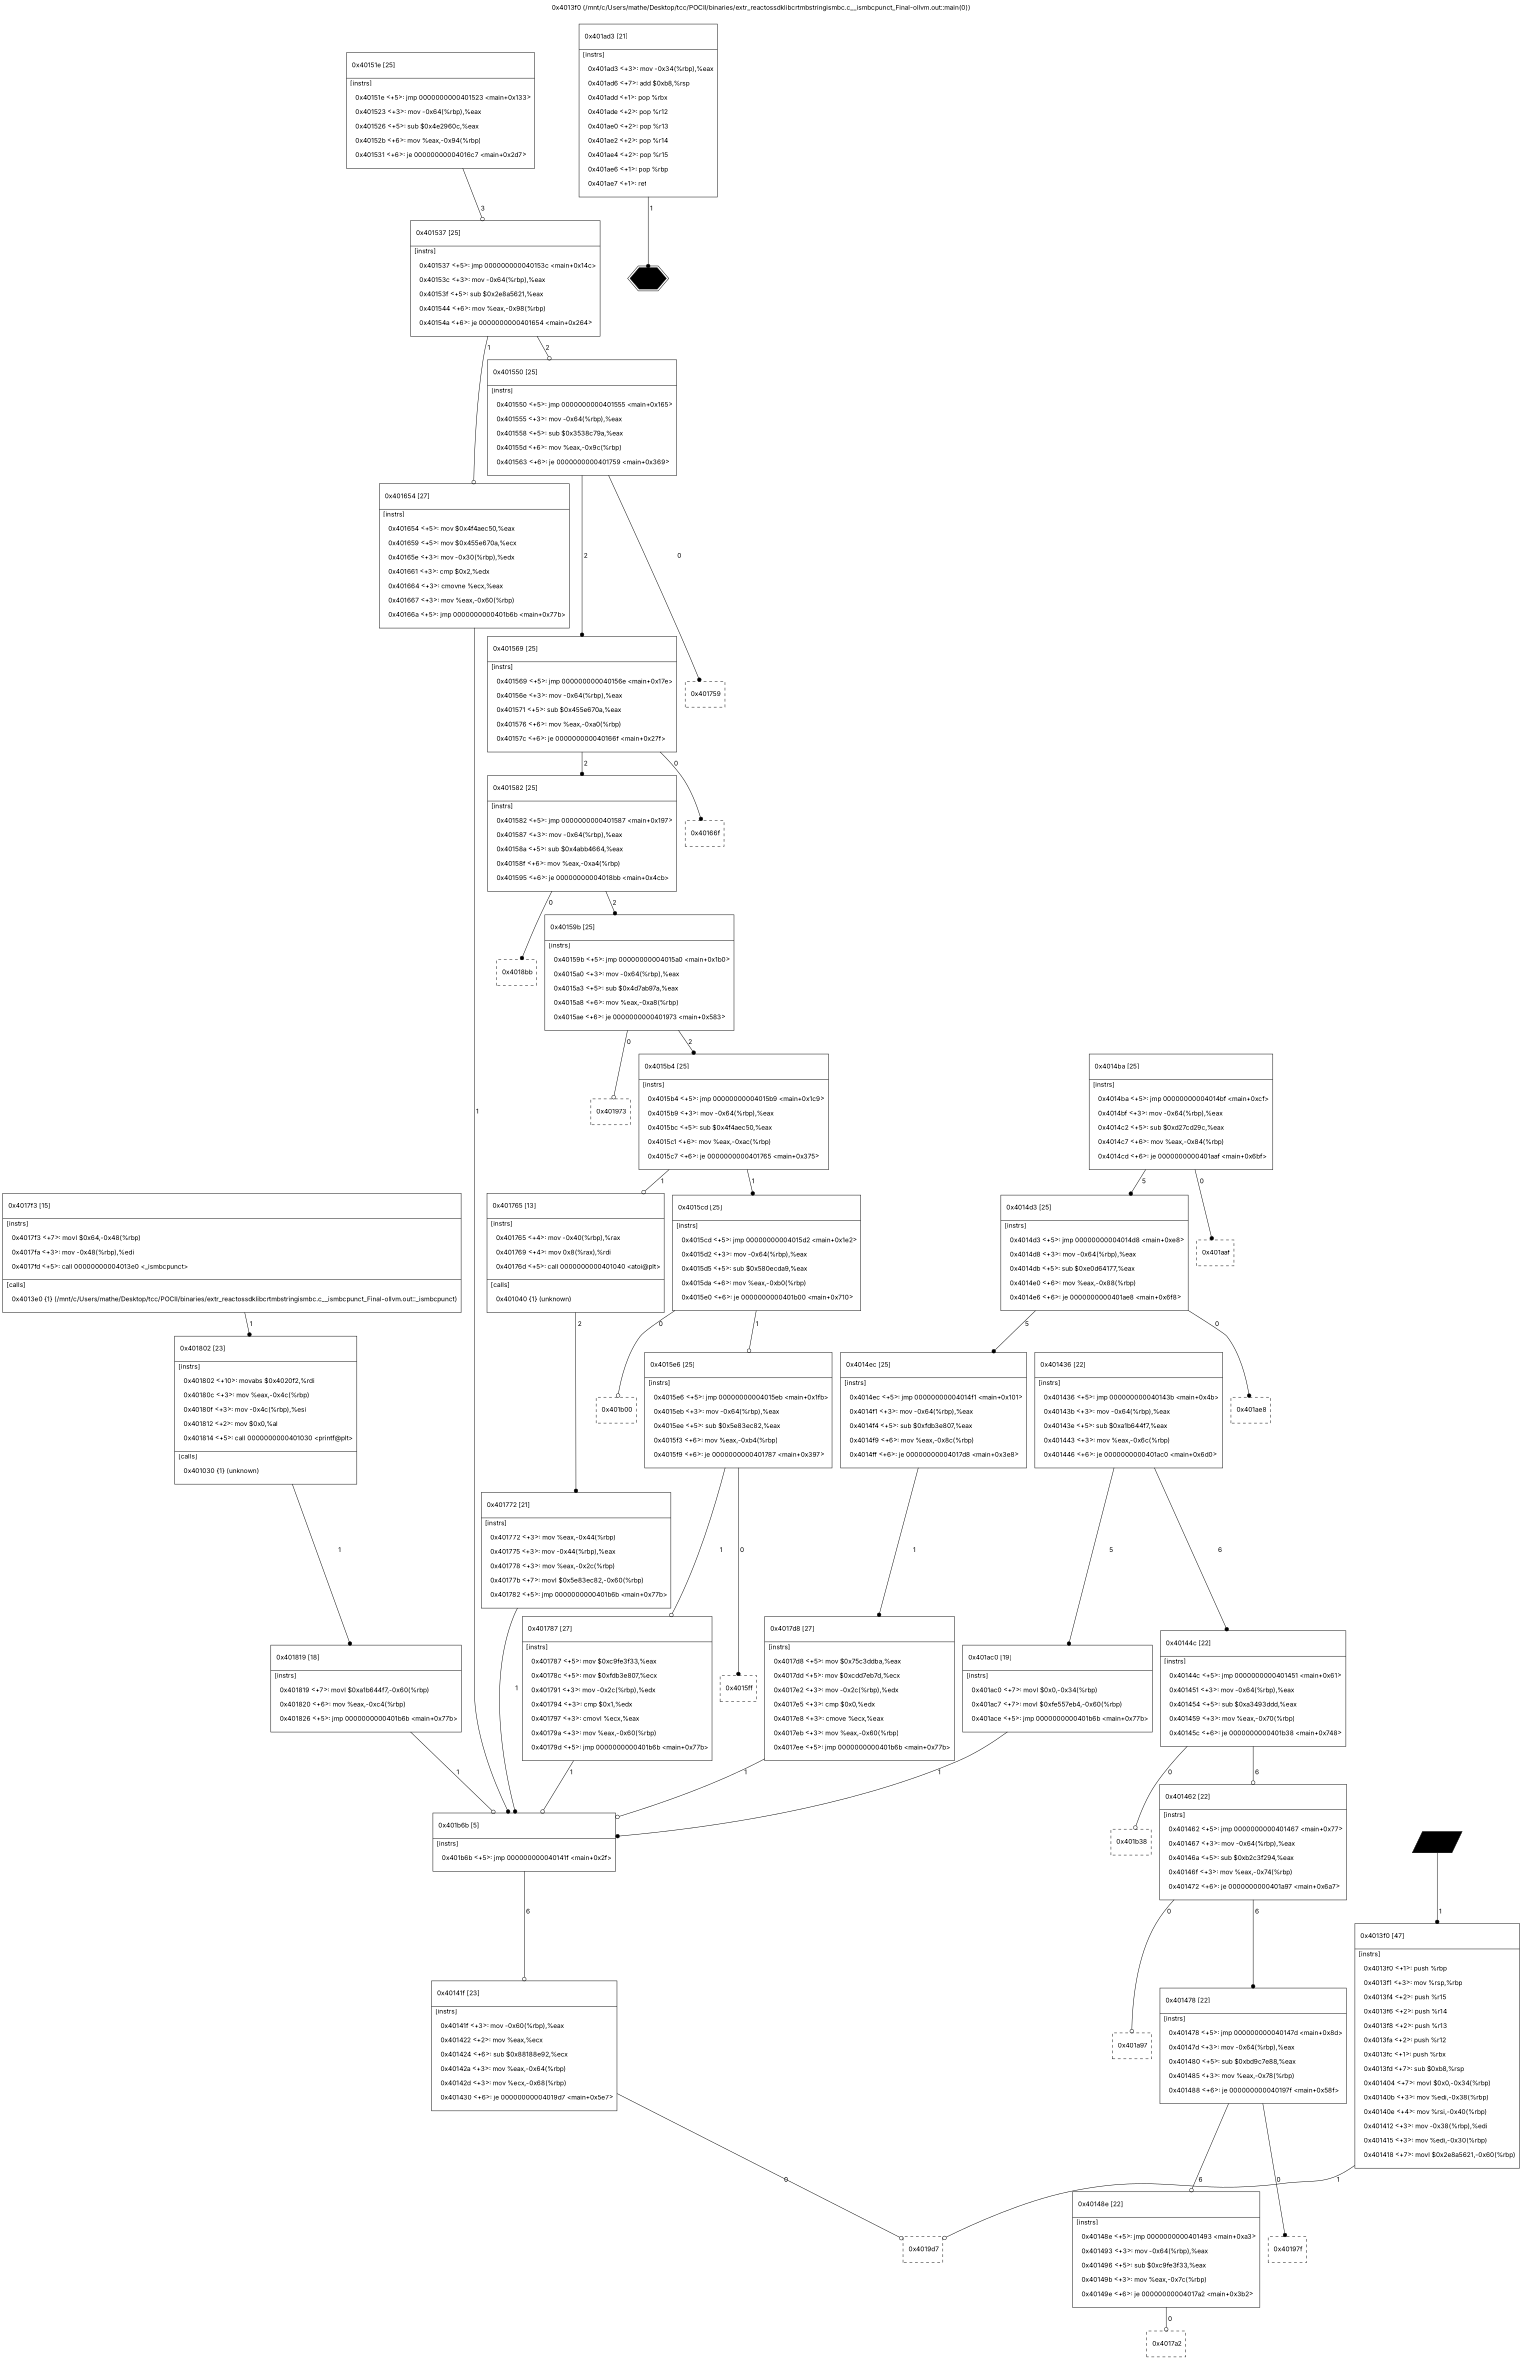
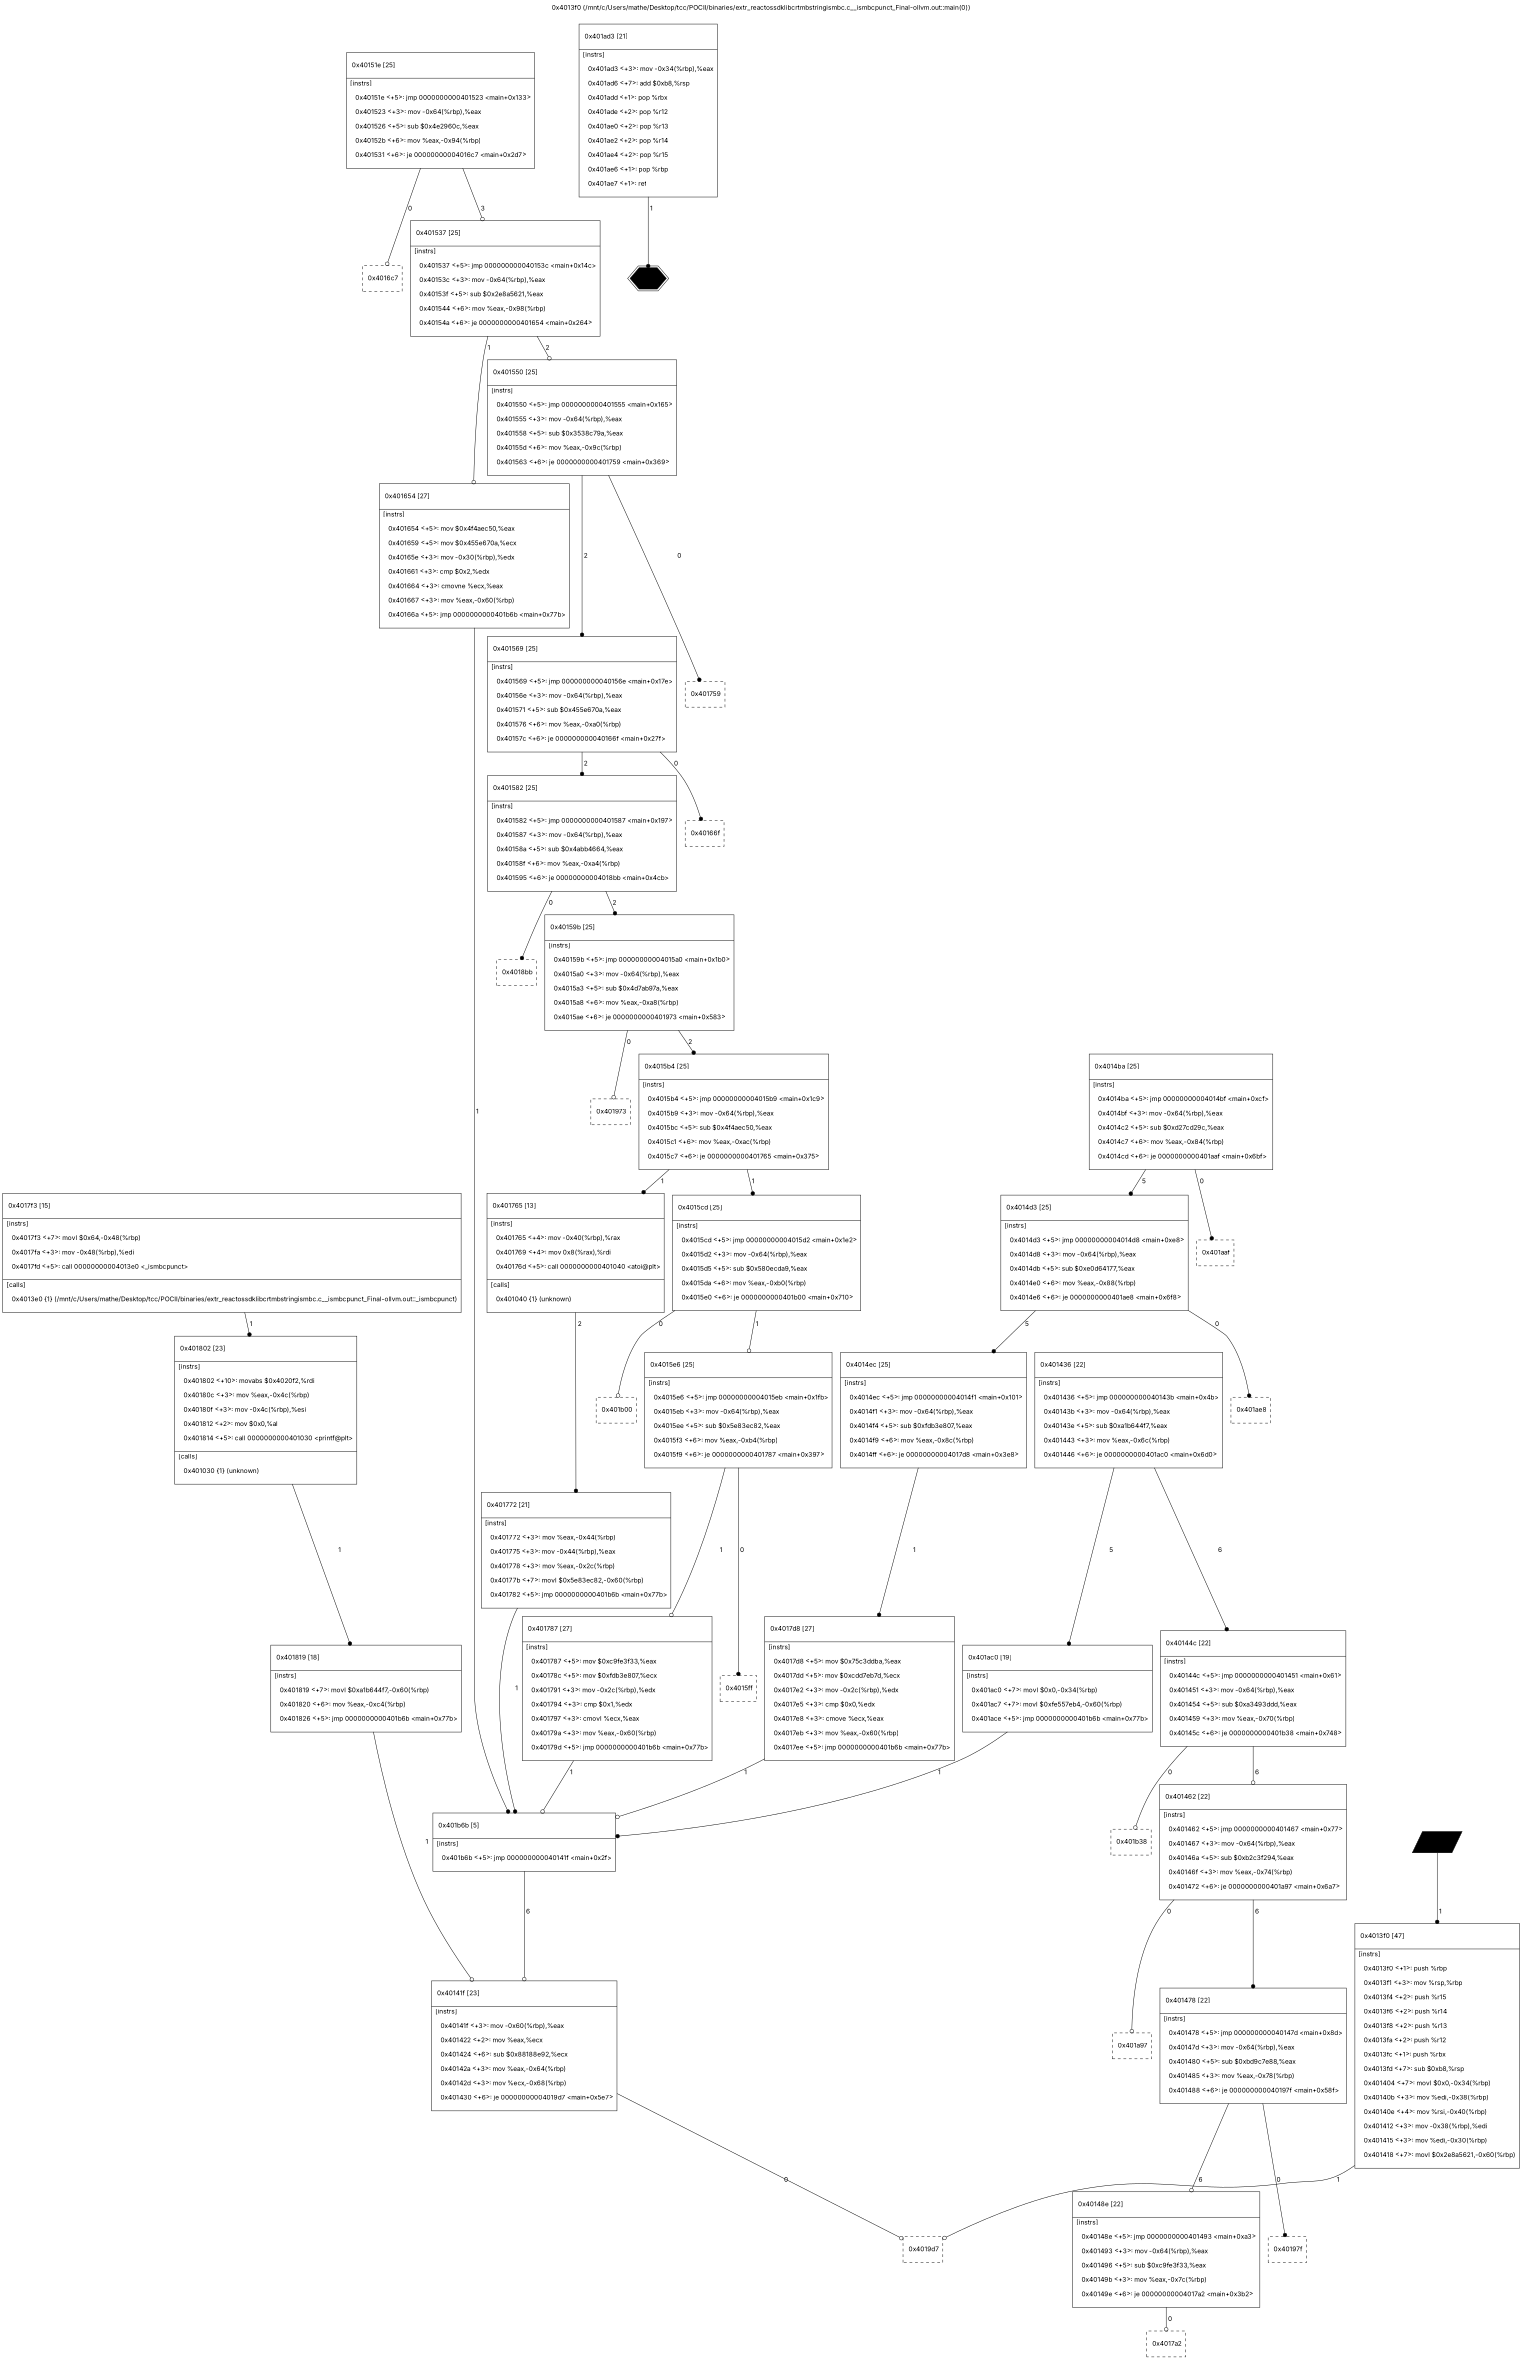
none -> (382, 278)
(657, 1180) -> (657, 1180)
(451, 1771) -> (408, 1861)
